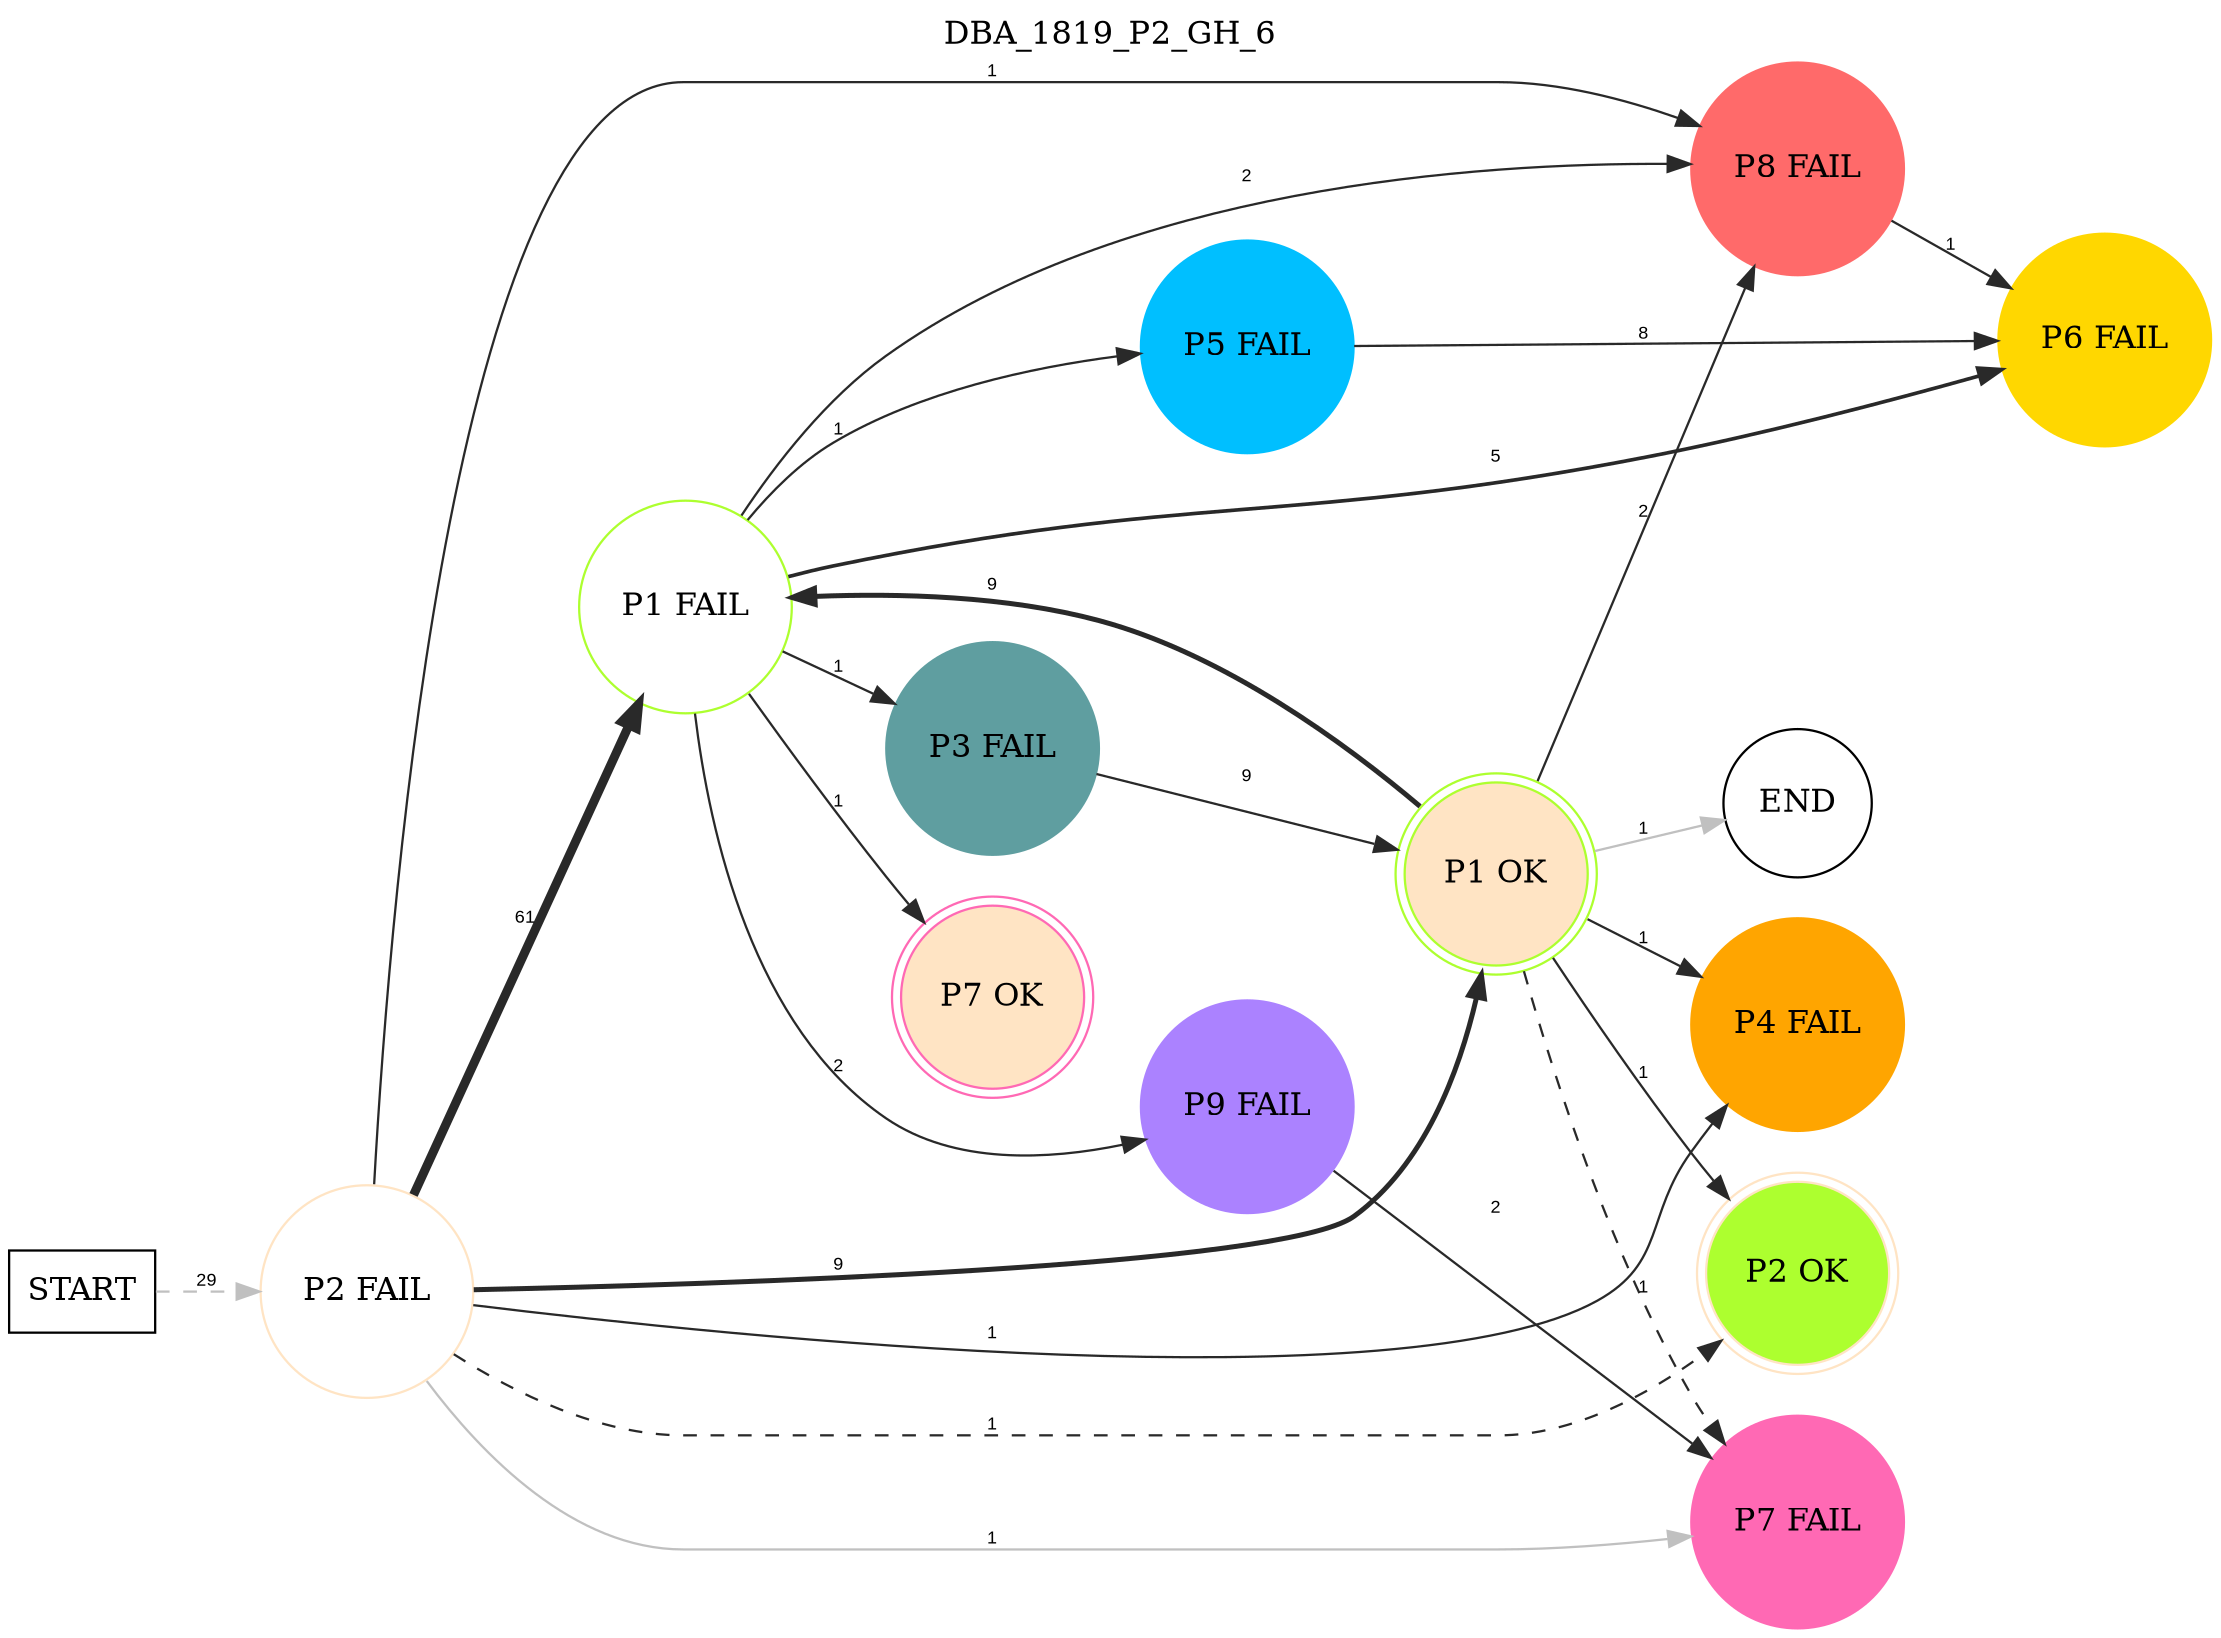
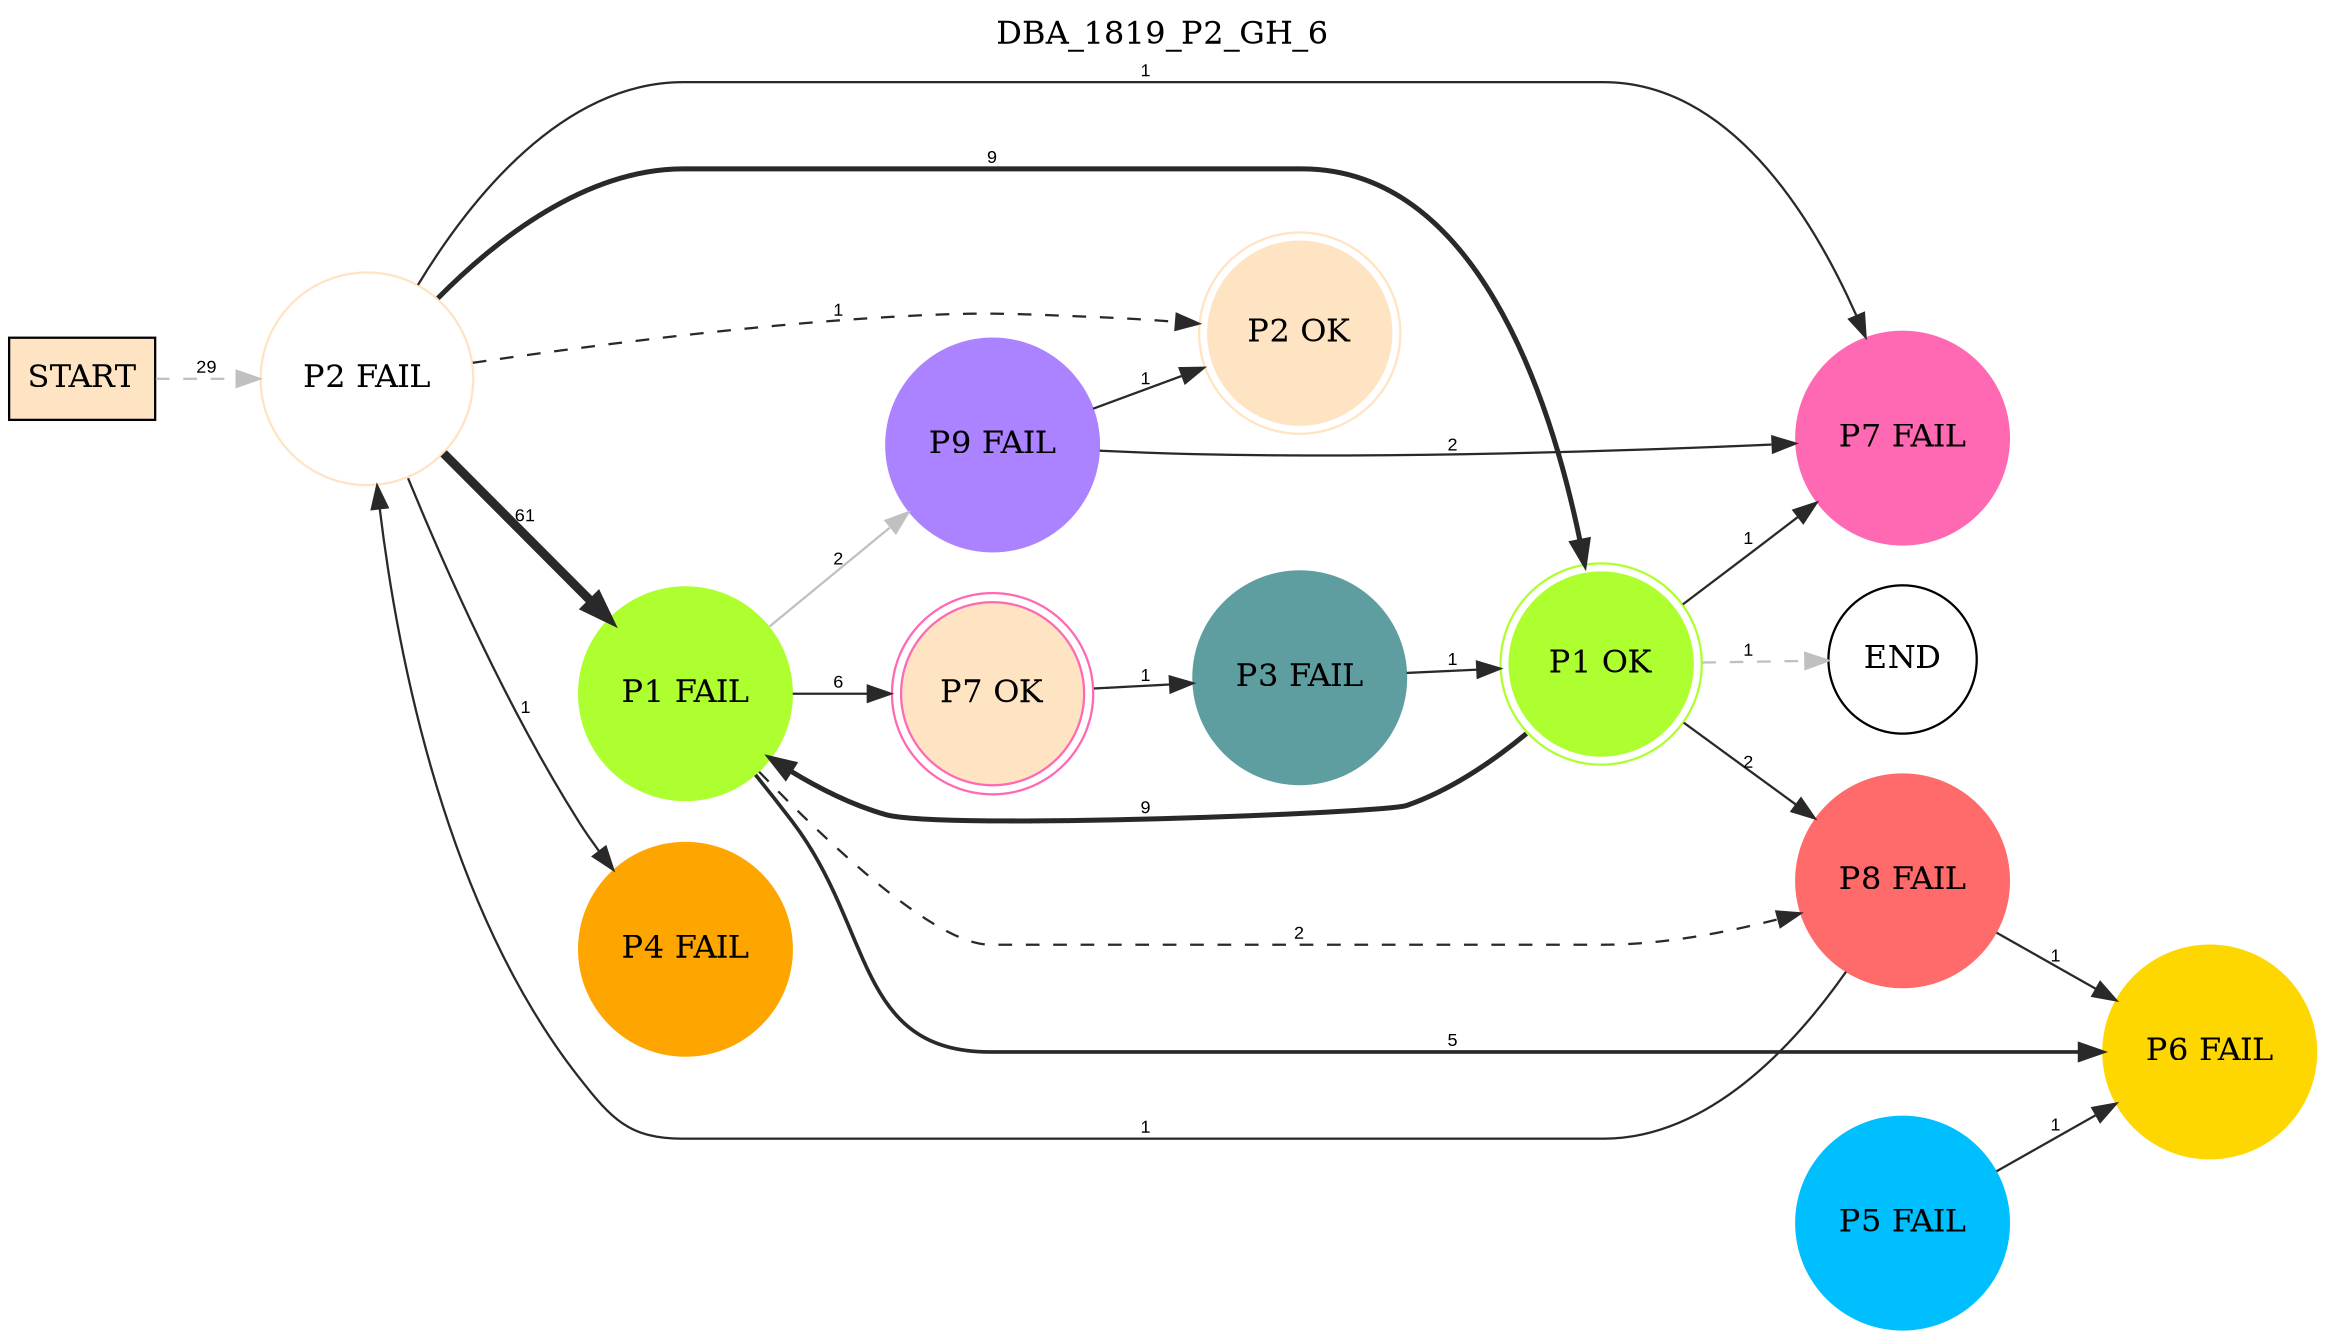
(600, 126) -> (928, 1139)
(1157, 230) -> (1239, 945)
(1644, 334) -> (2056, 1126)
(916, 404) -> none
(685, 607) -> (685, 694)
(828, 673) -> (1132, 686)
(1247, 777) -> (1453, 661)
(839, 802) -> (839, 683)
(1648, 838) -> (1754, 662)
(1496, 874) -> (1601, 664)
(1634, 943) -> none
(810, 1043) -> (830, 577)
(1631, 1071) -> (1138, 392)
(1602, 1205) -> (1741, 561)
(1798, 1273) -> (1300, 333)
(82, 1292) -> (82, 379)
(1017, 1549) -> (1151, 82)
